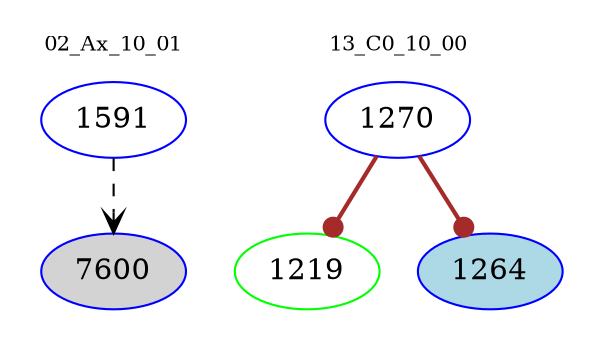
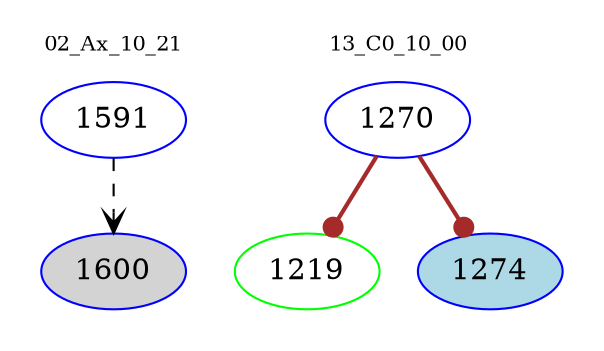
(114, 45) -> (114, 45)
(114, 271) -> (114, 271)
(490, 271) -> (490, 271)
